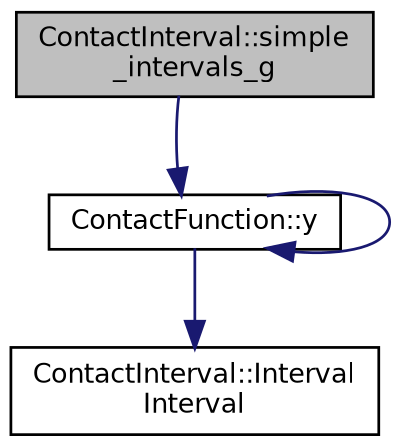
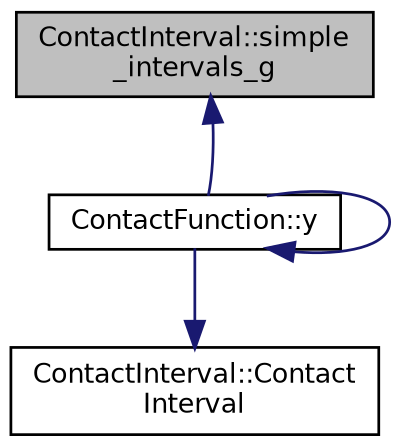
(176, 132) -> (213, 160)
(195, 391) -> (195, 391)
